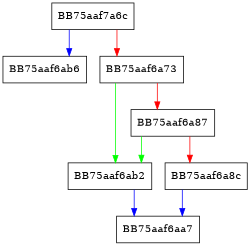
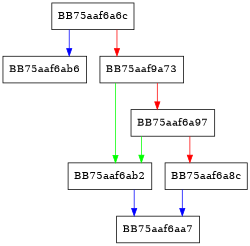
(93, 16) -> (93, 16)
(142, 70) -> (142, 70)
(173, 123) -> (173, 123)
